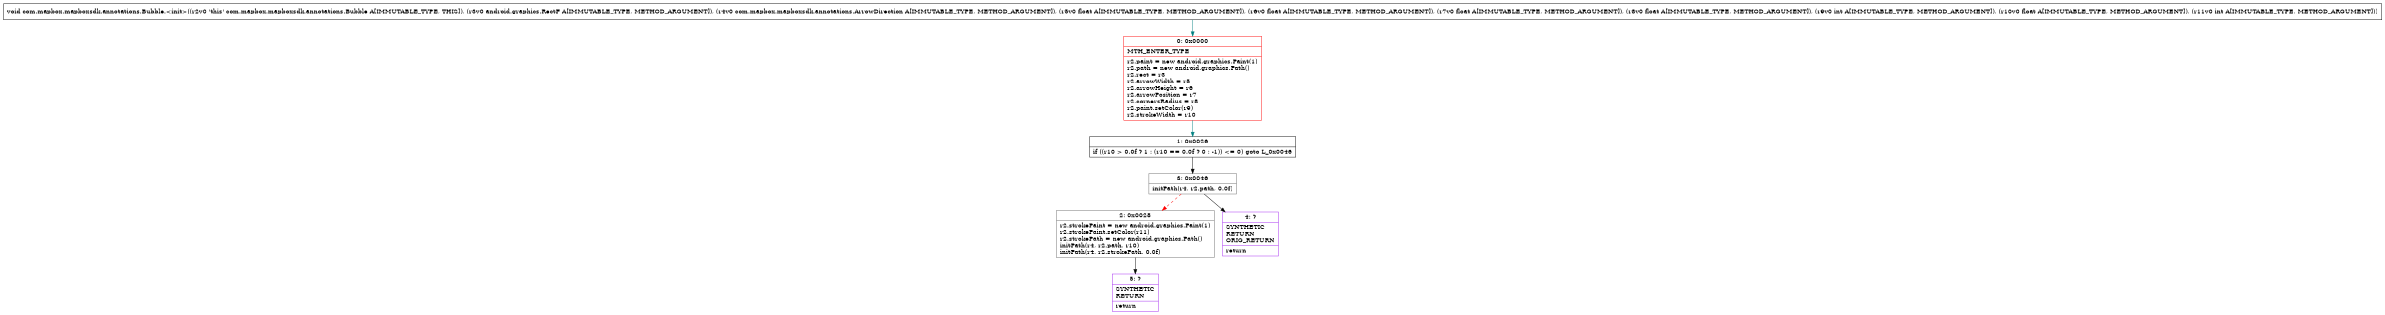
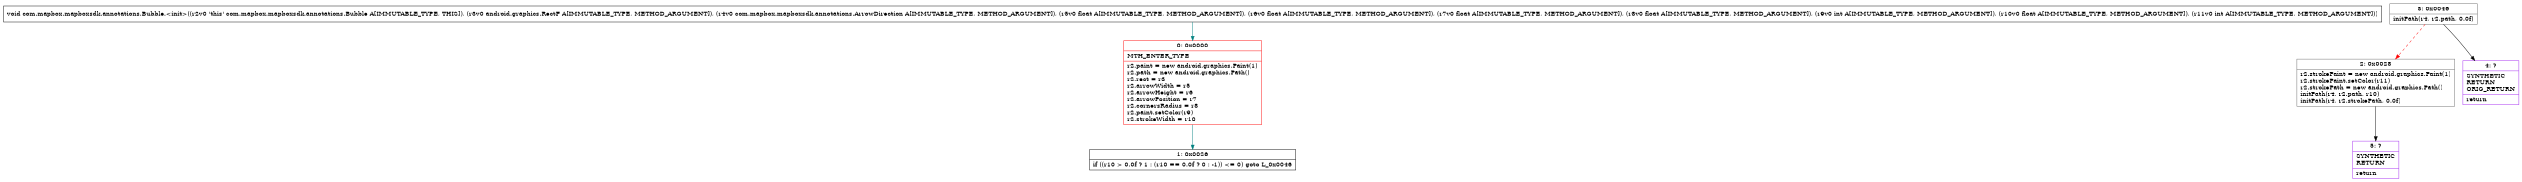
(1193, 163) -> none
